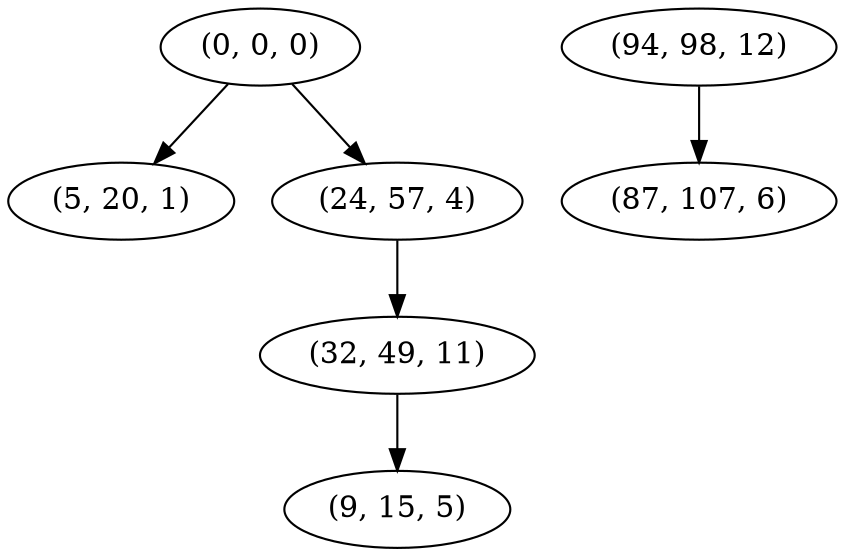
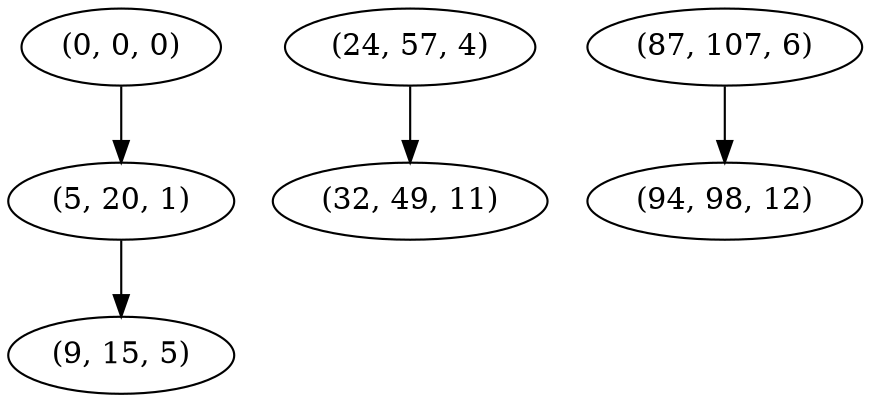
(699, 114) -> (725, 114)
(321, 116) -> none
(397, 422) -> (121, 268)
